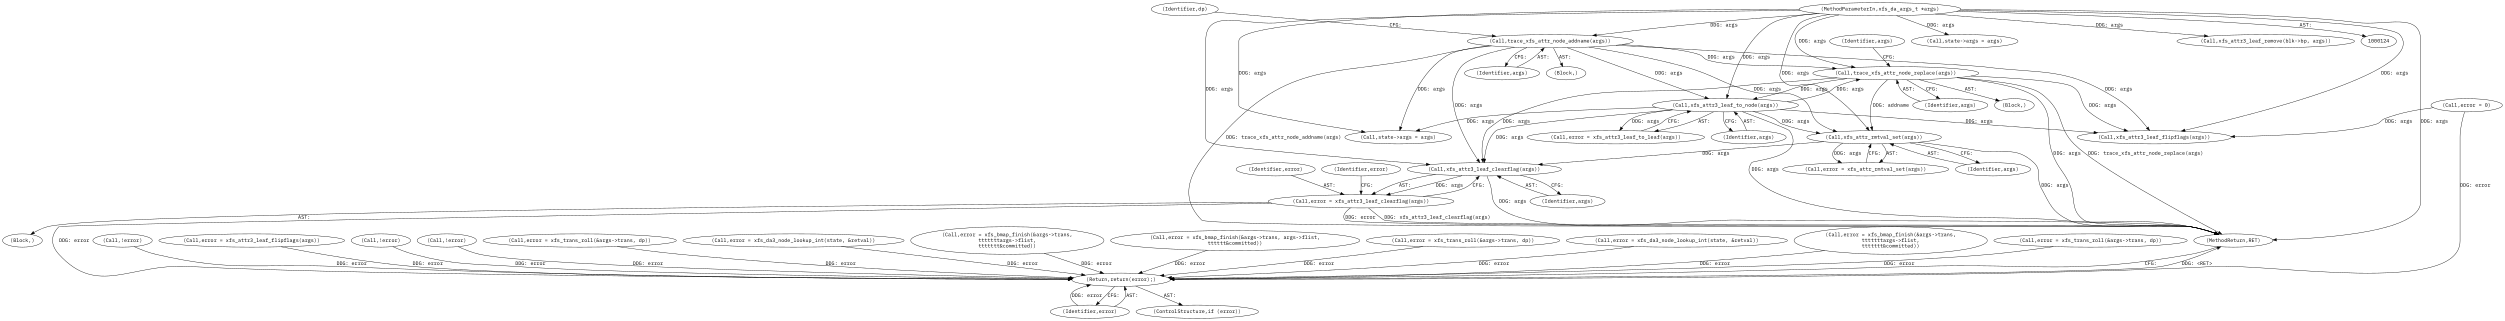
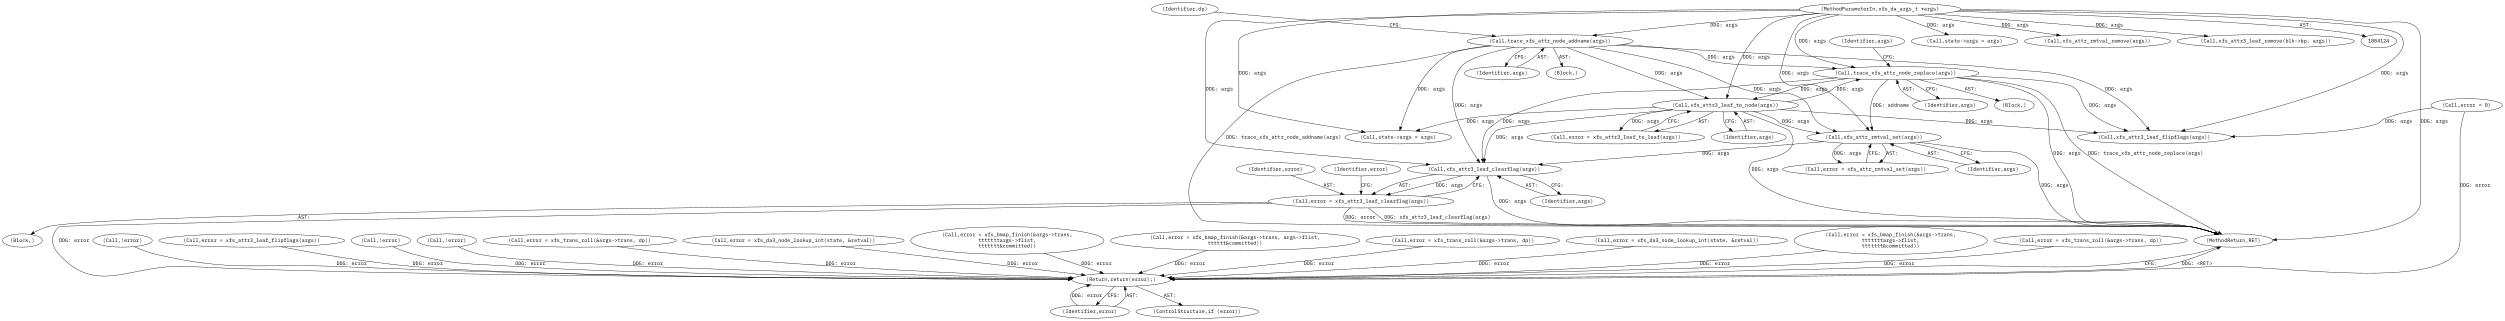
none -> (2098, 41)
(2379, 41) -> (2379, 41)
